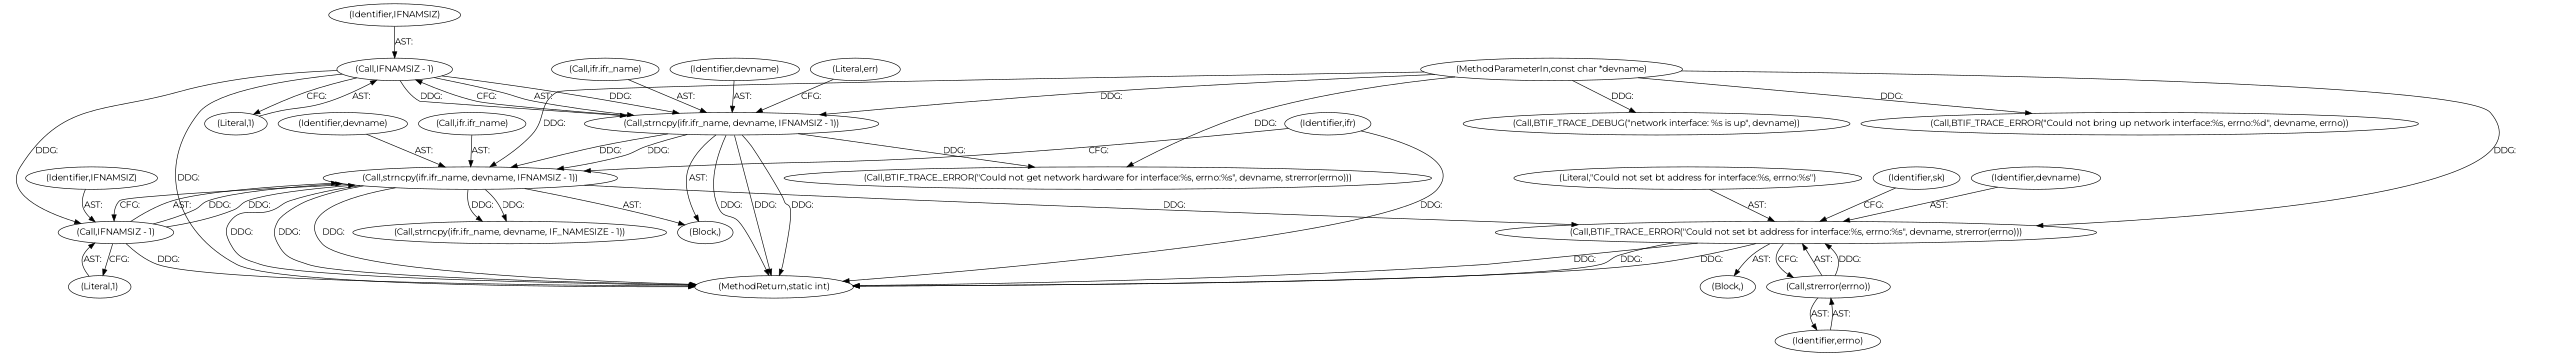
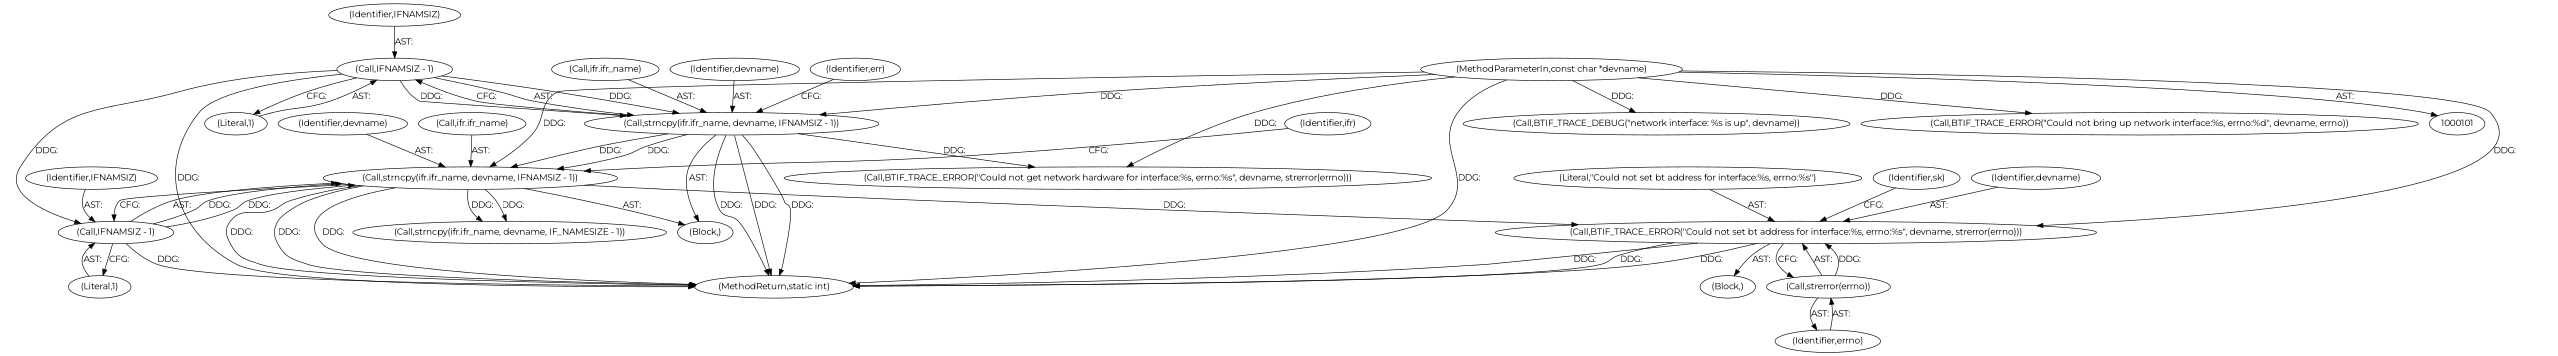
(855, 69) -> (855, 69)
none -> (2457, 124)
(1203, 245) -> (1235, 256)
